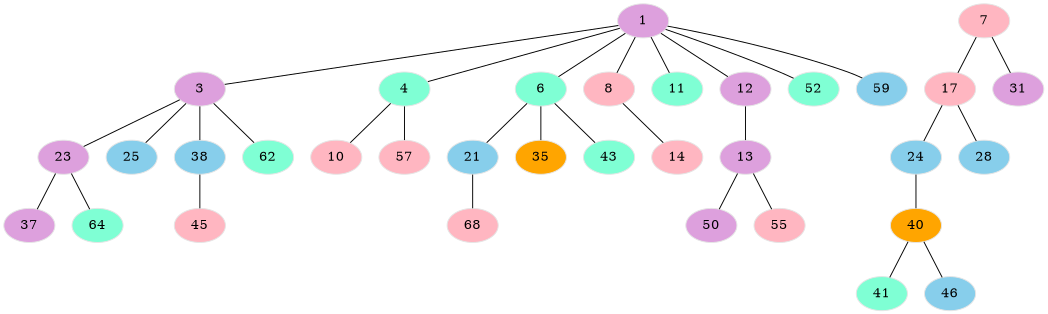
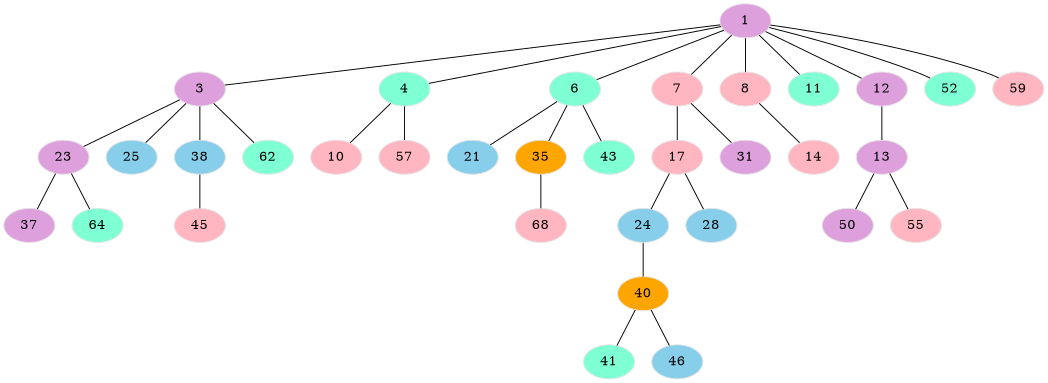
none -> (711, 55)
(882, 89) -> (1018, 89)
(473, 191) -> (541, 191)
